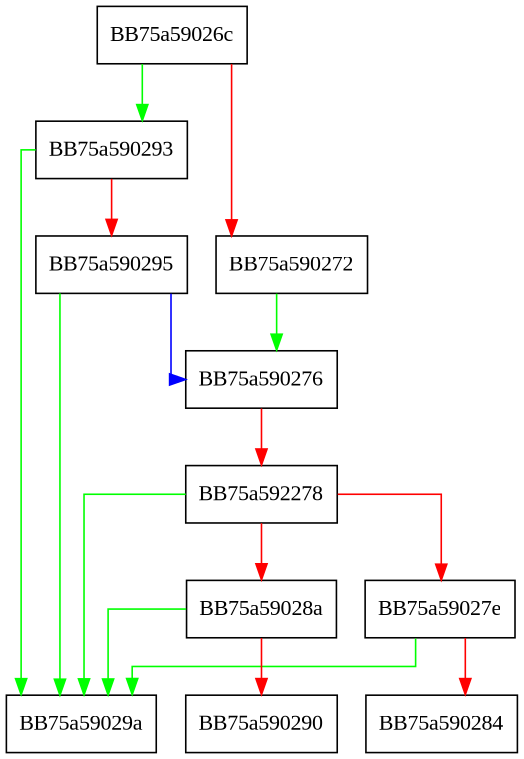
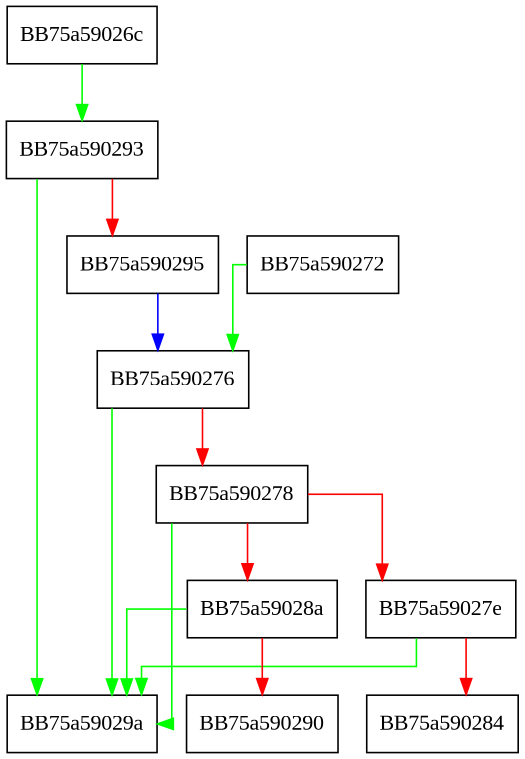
(232, 142) -> none
(60, 486) -> (112, 544)
(261, 494) -> (232, 494)
